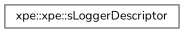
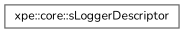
(92, 16) -> (92, 16)
